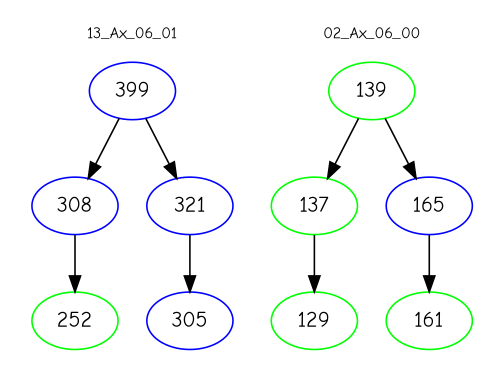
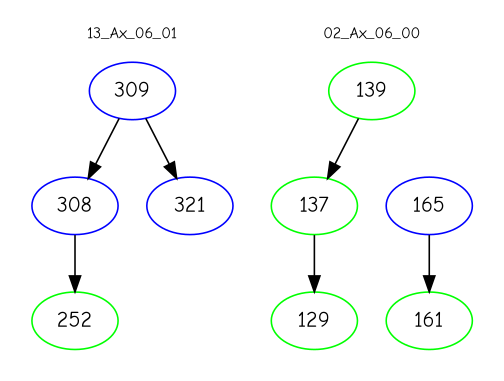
(132, 91) -> (132, 91)
(397, 141) -> none
(190, 321) -> none
